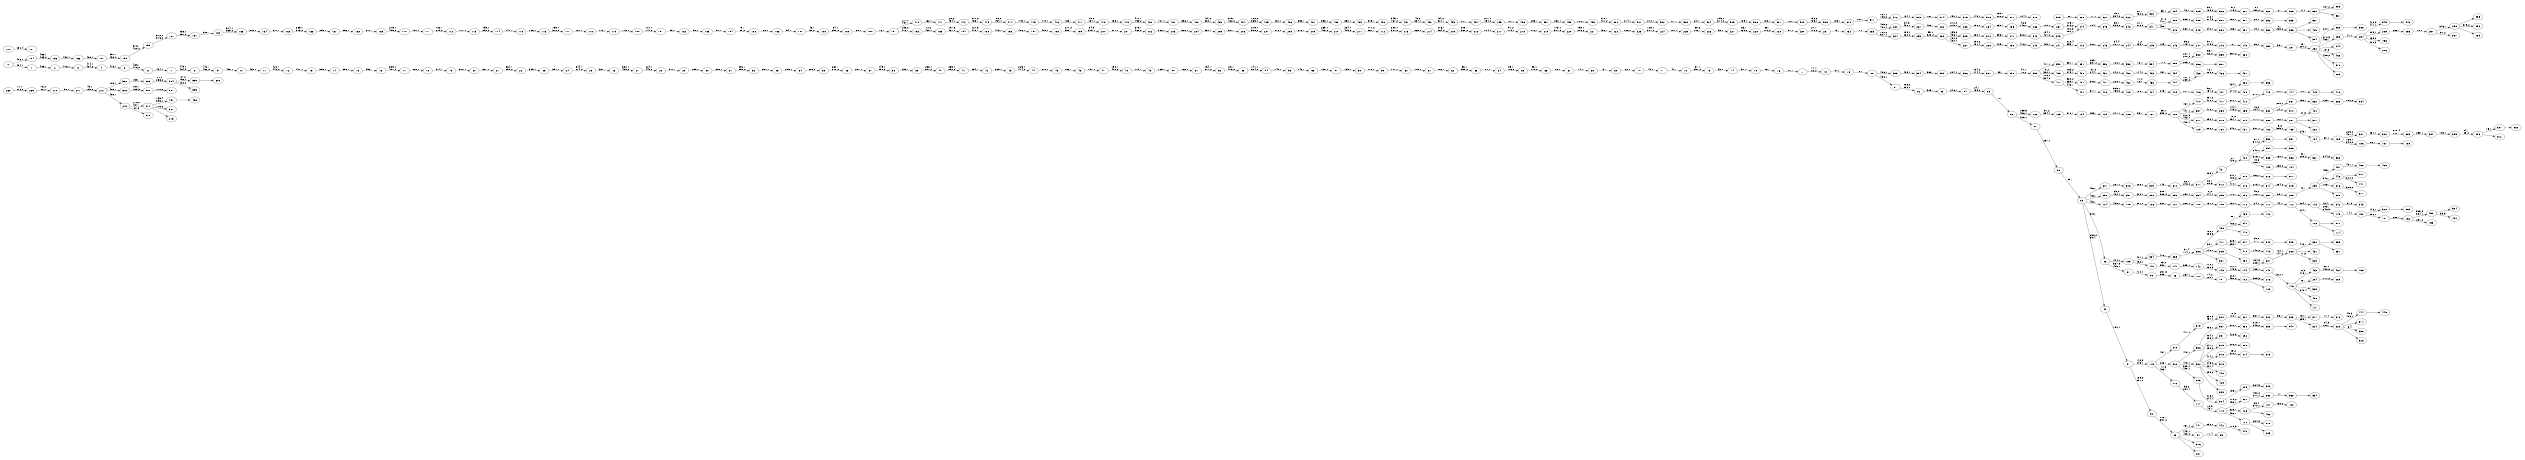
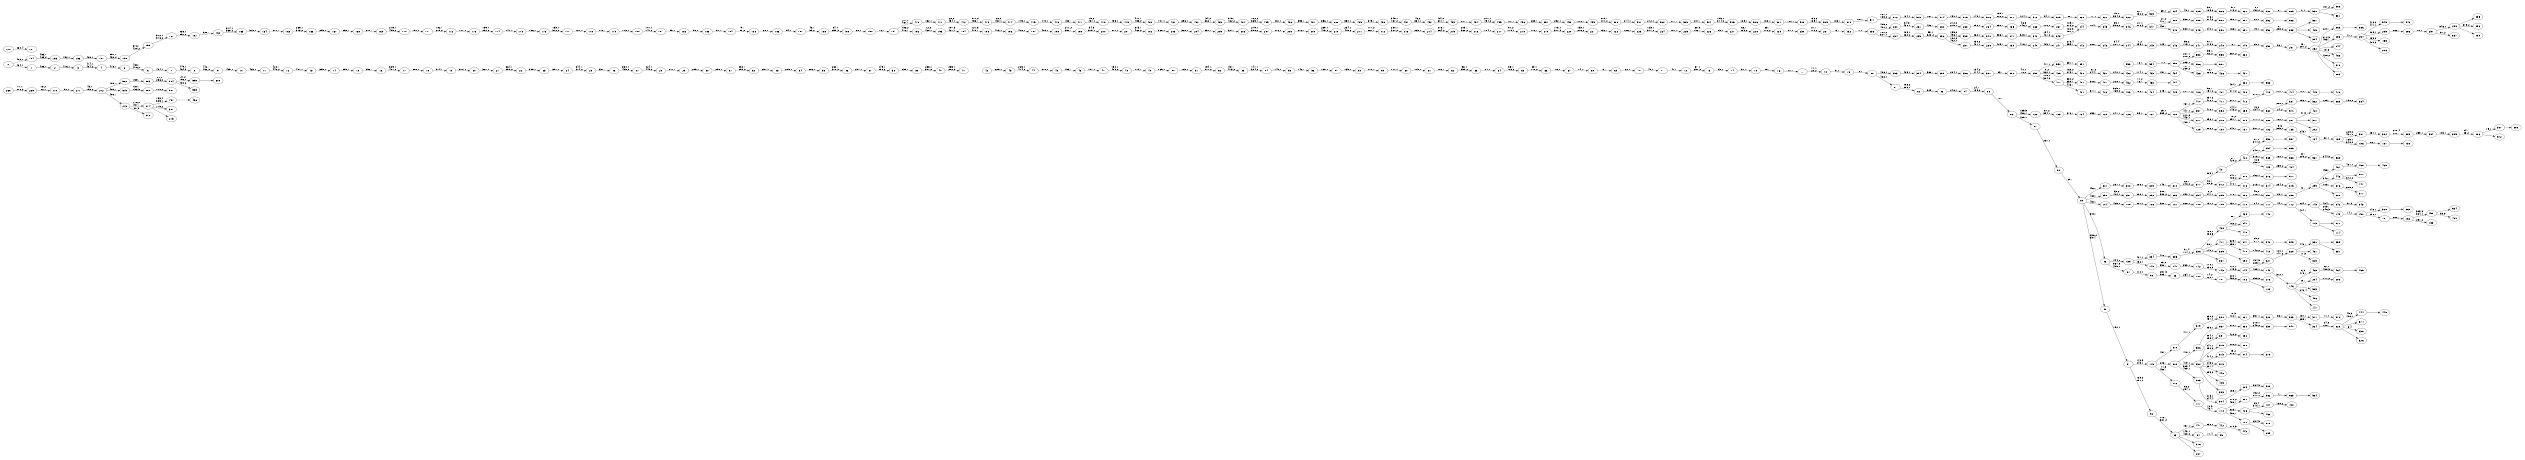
none -> (2046, 17)
(1336, 22) -> (1336, 22)
(2105, 64) -> none
(974, 71) -> none
(2186, 82) -> (2184, 70)
